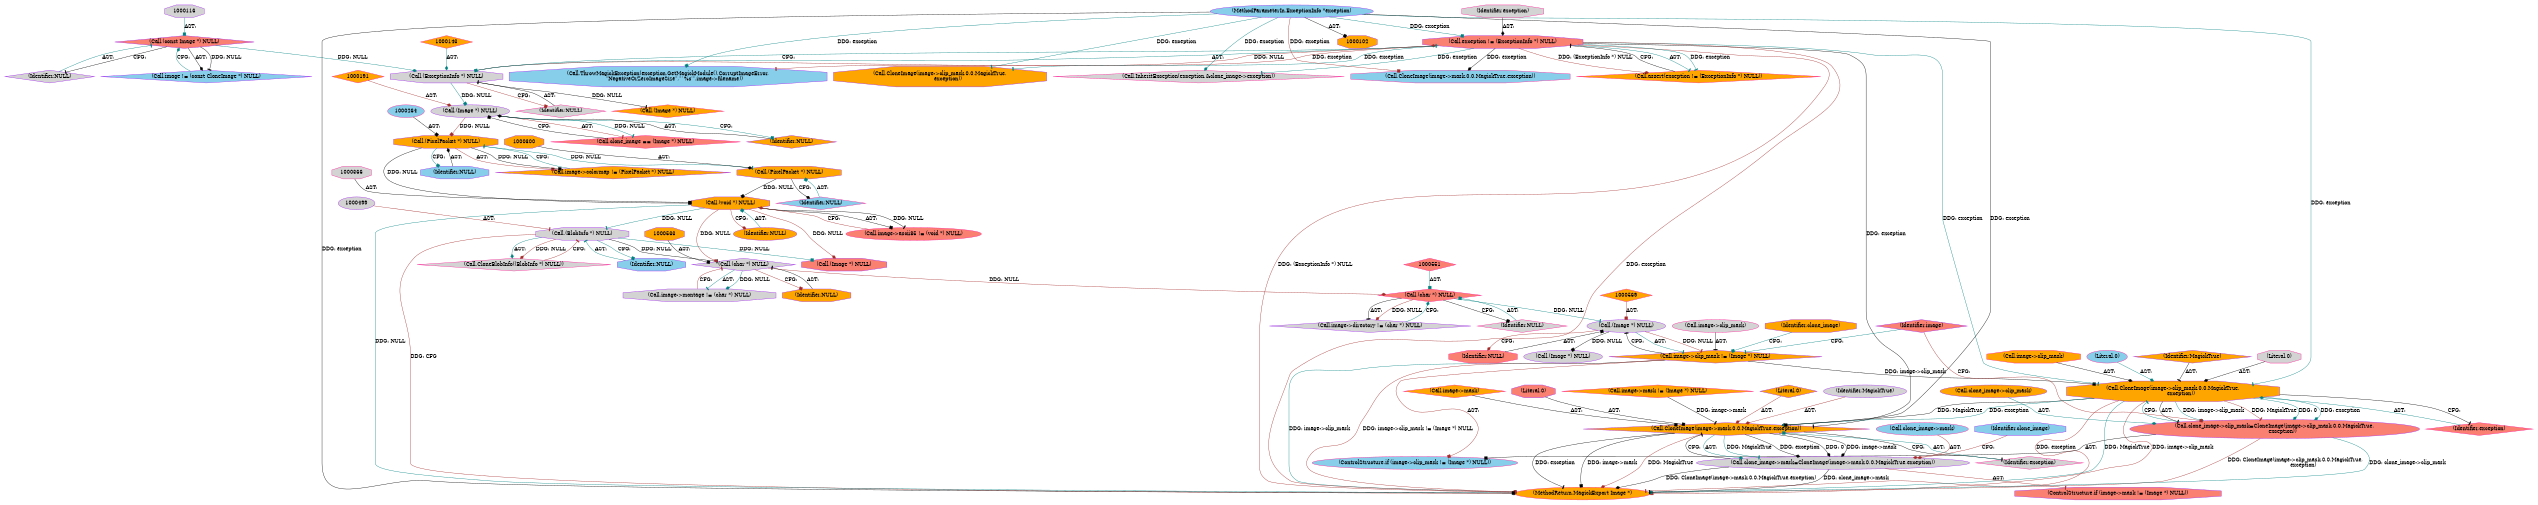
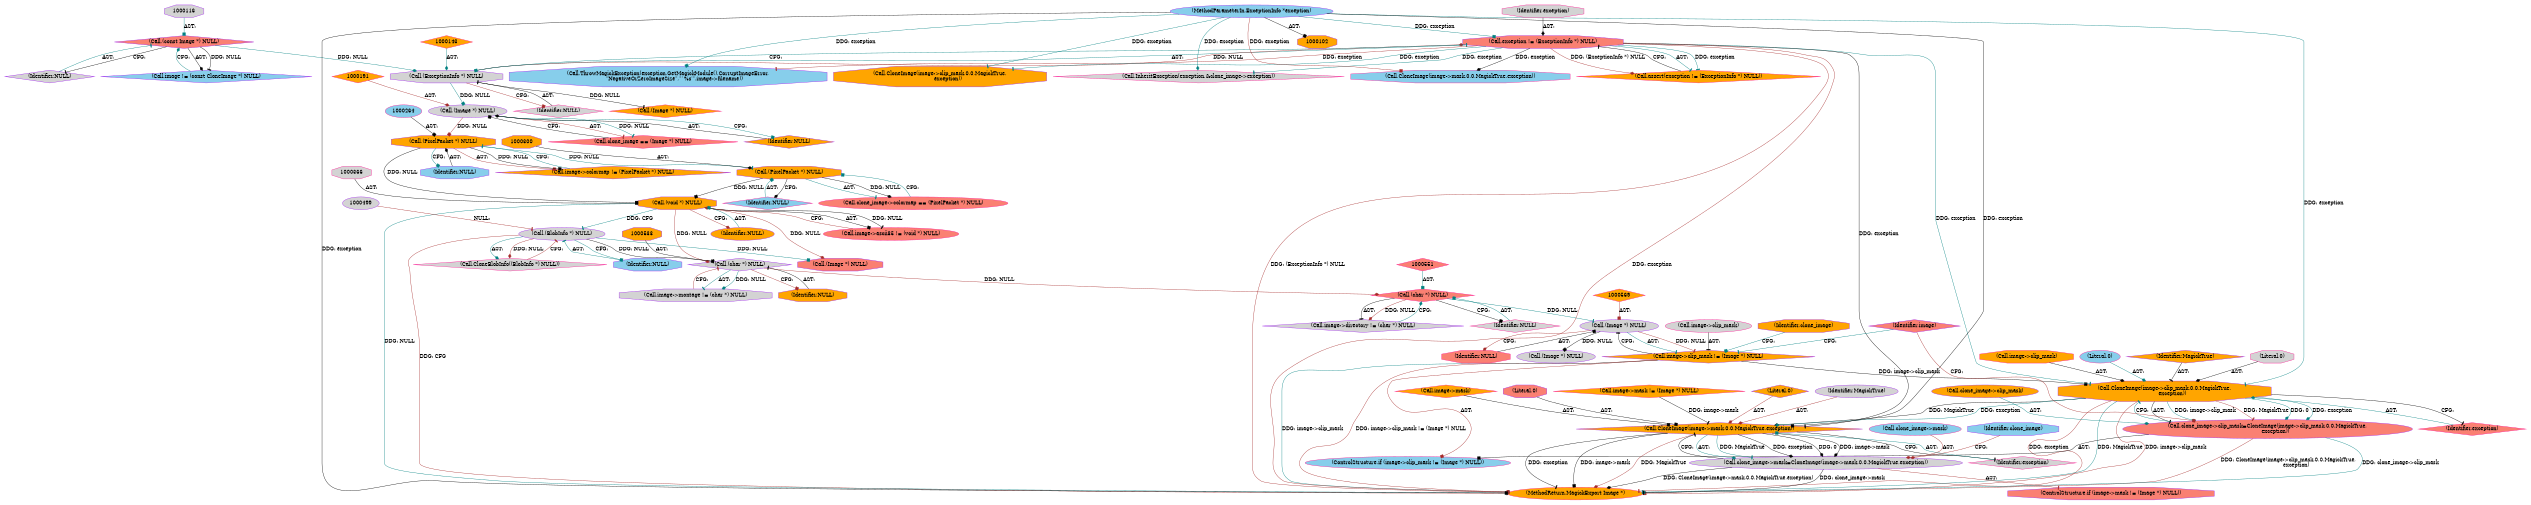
none -> (913, 203)
(490, 219) -> (483, 219)
(677, 219) -> (640, 219)
(582, 234) -> (562, 234)
